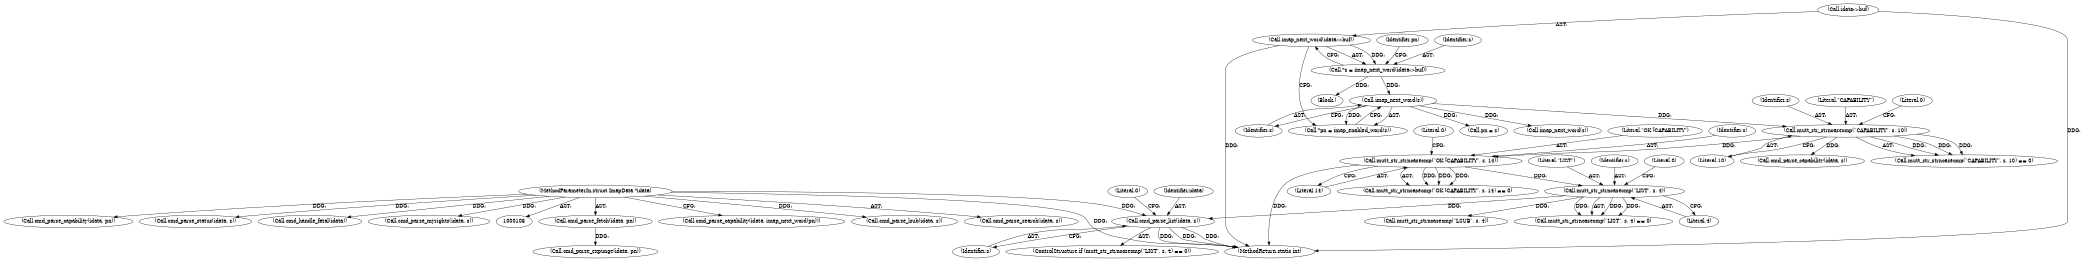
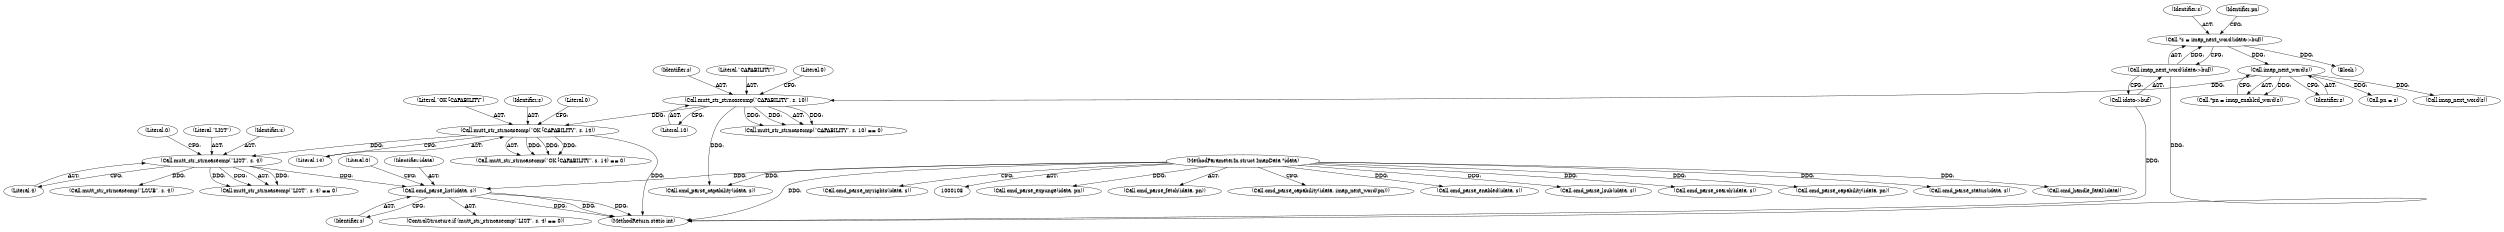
(1299, 87) -> (2131, 82)
none -> (948, 166)
none -> (1480, 191)
(530, 206) -> (1008, 176)
(877, 206) -> (1572, 176)
(595, 235) -> (1142, 176)
